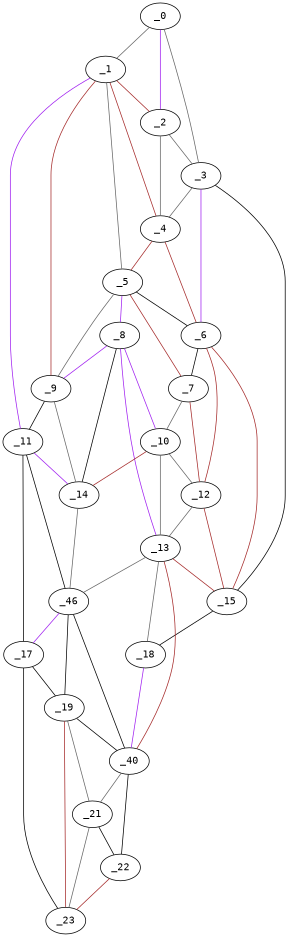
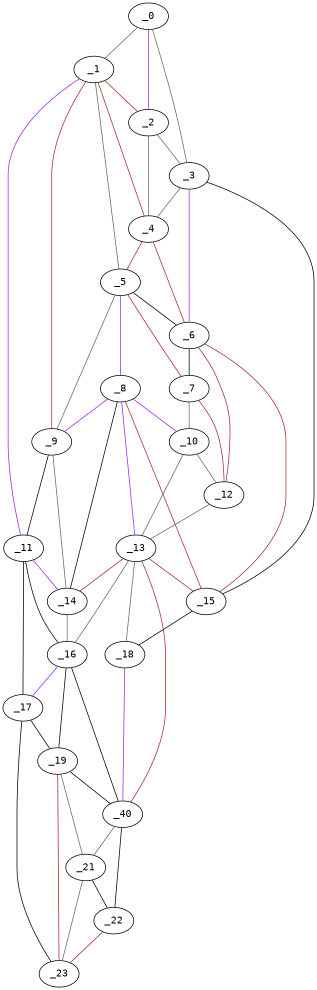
(120, 469) -> (102, 575)
(214, 548) -> (165, 500)
(69, 601) -> (67, 655)
